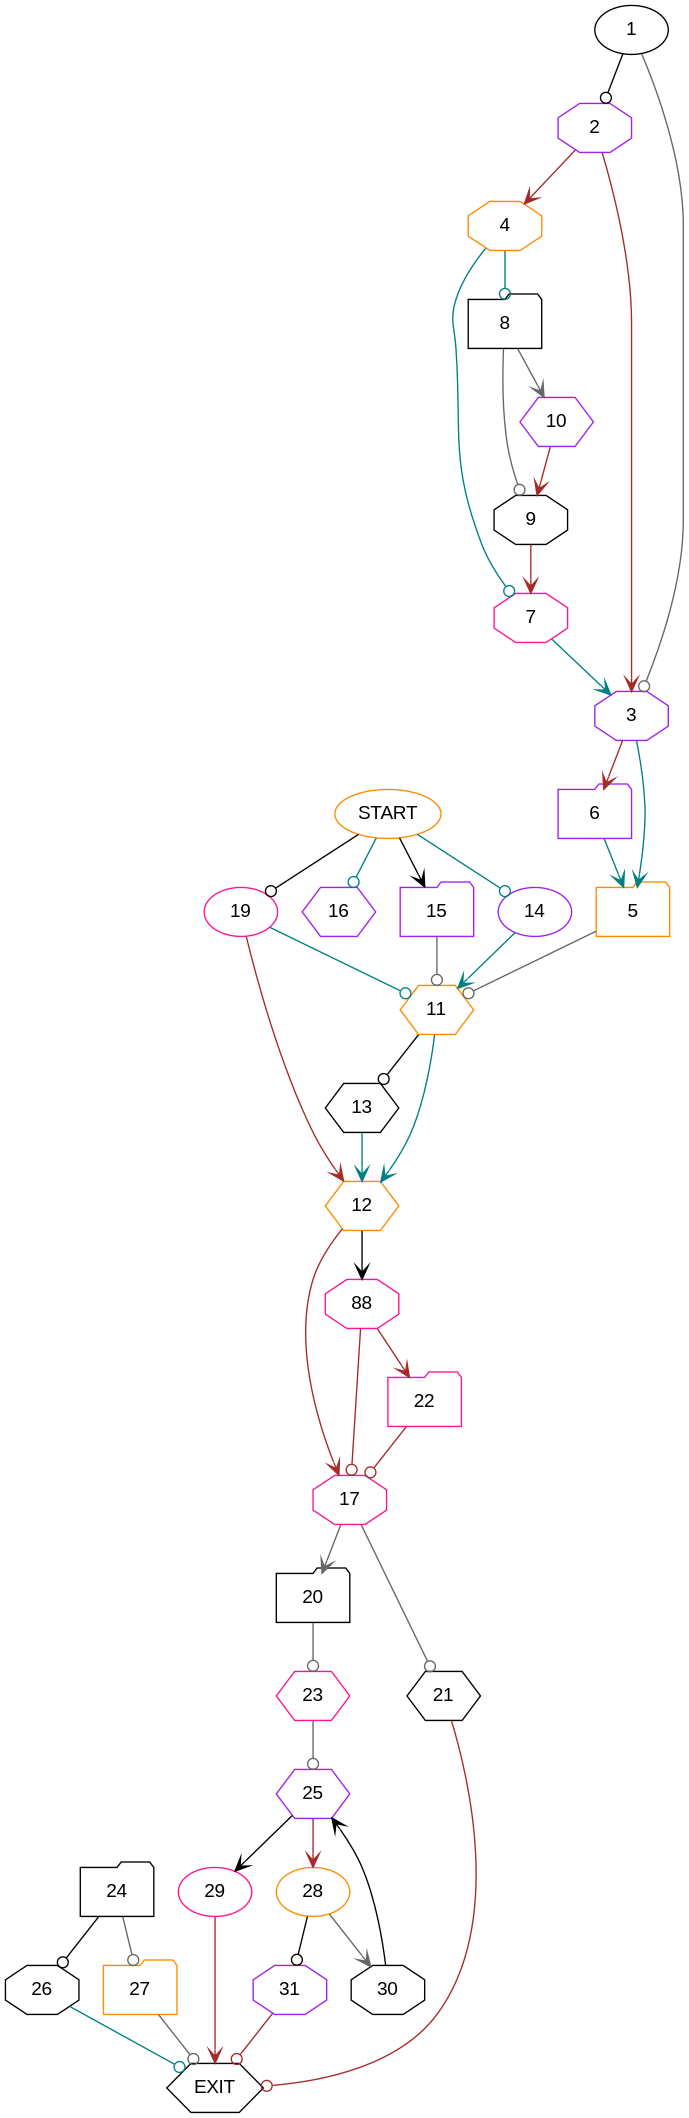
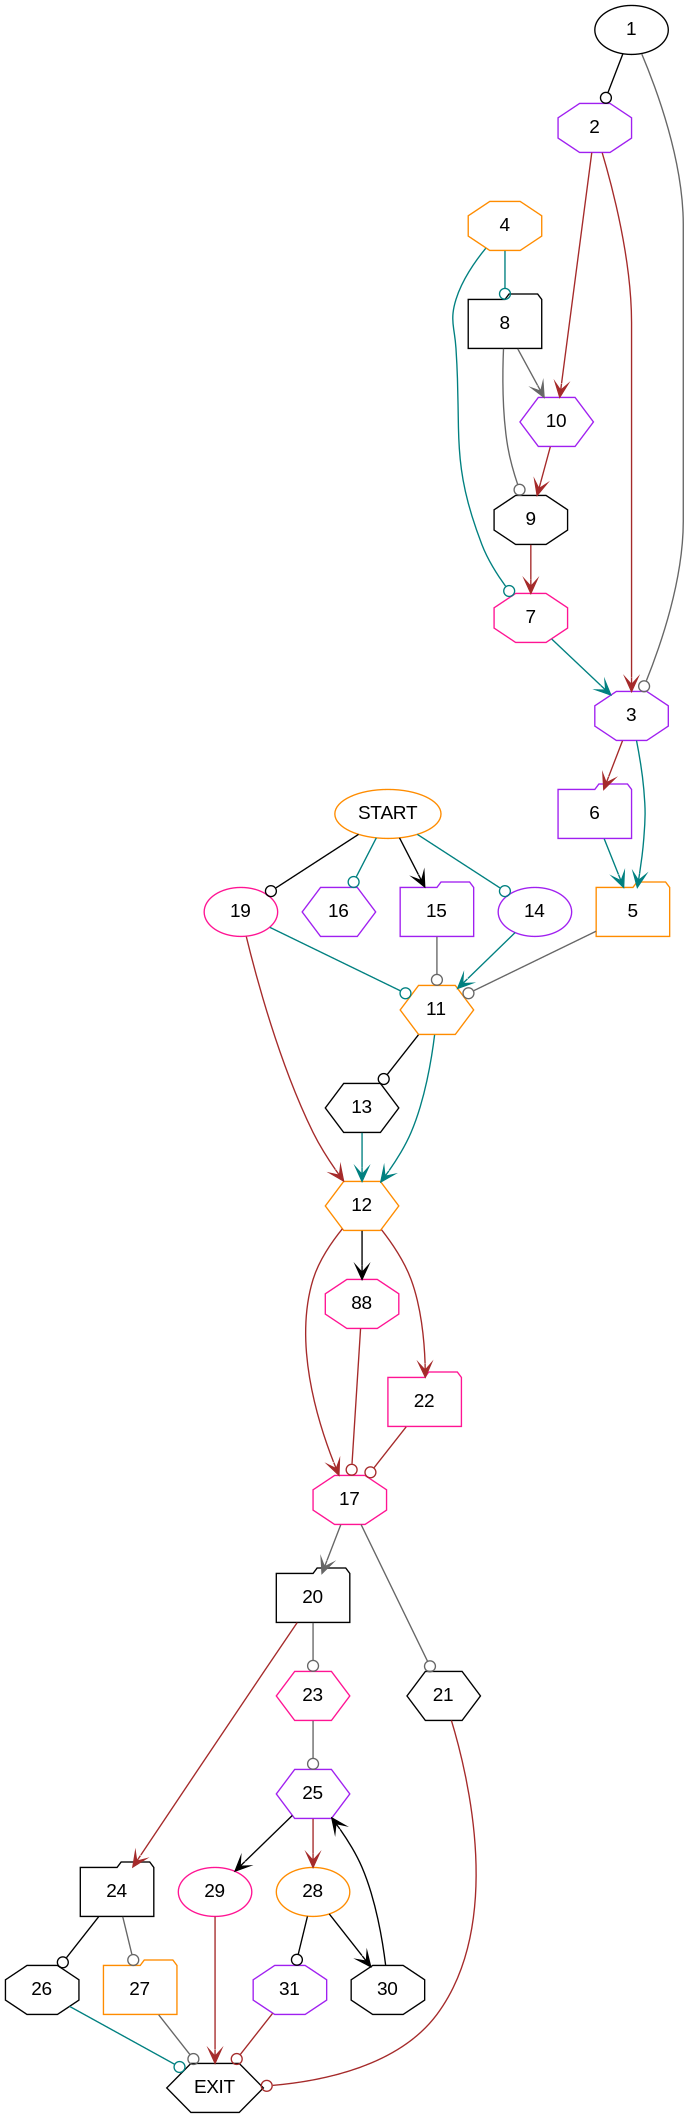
(555, 172) -> (577, 268)
(390, 1347) -> (415, 1292)
none -> (219, 1739)
(346, 1935) -> (346, 1935)
